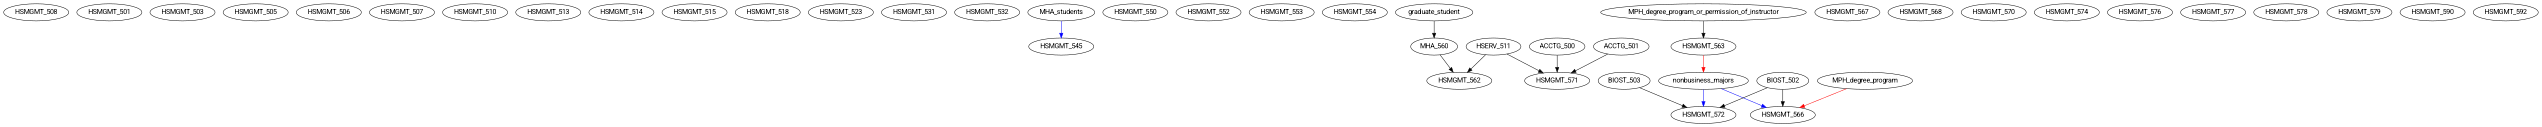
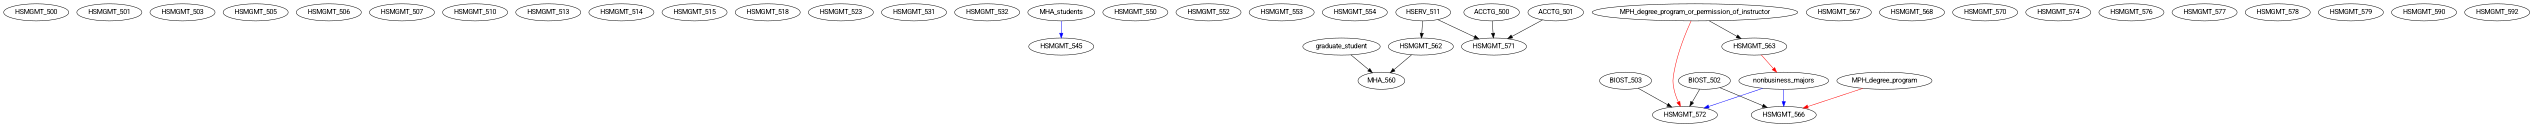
(36, 12) -> (36, 12)
none -> (1677, 61)
(1445, 62) -> (1403, 62)
